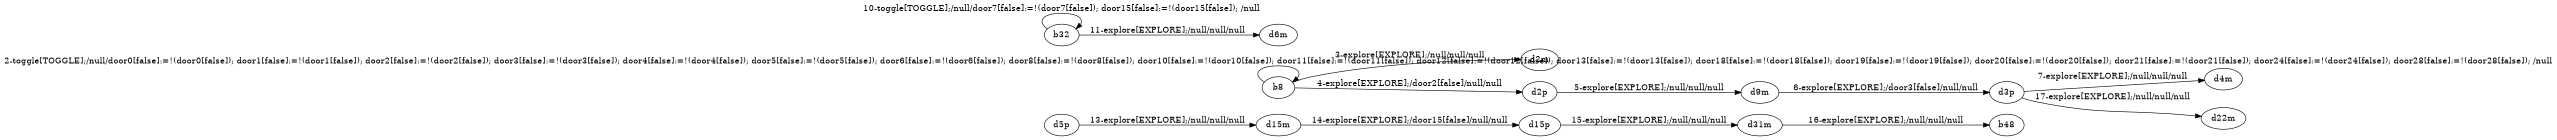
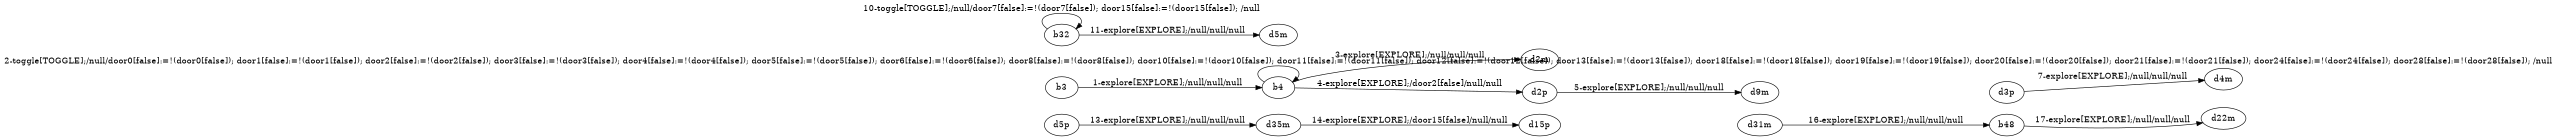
(1278, 35) -> (1278, 35)
none -> (1062, 88)
(1278, 88) -> (1278, 88)
(1881, 92) -> none
(2108, 111) -> (2110, 128)
(1278, 125) -> (1278, 125)
(1646, 125) -> none
